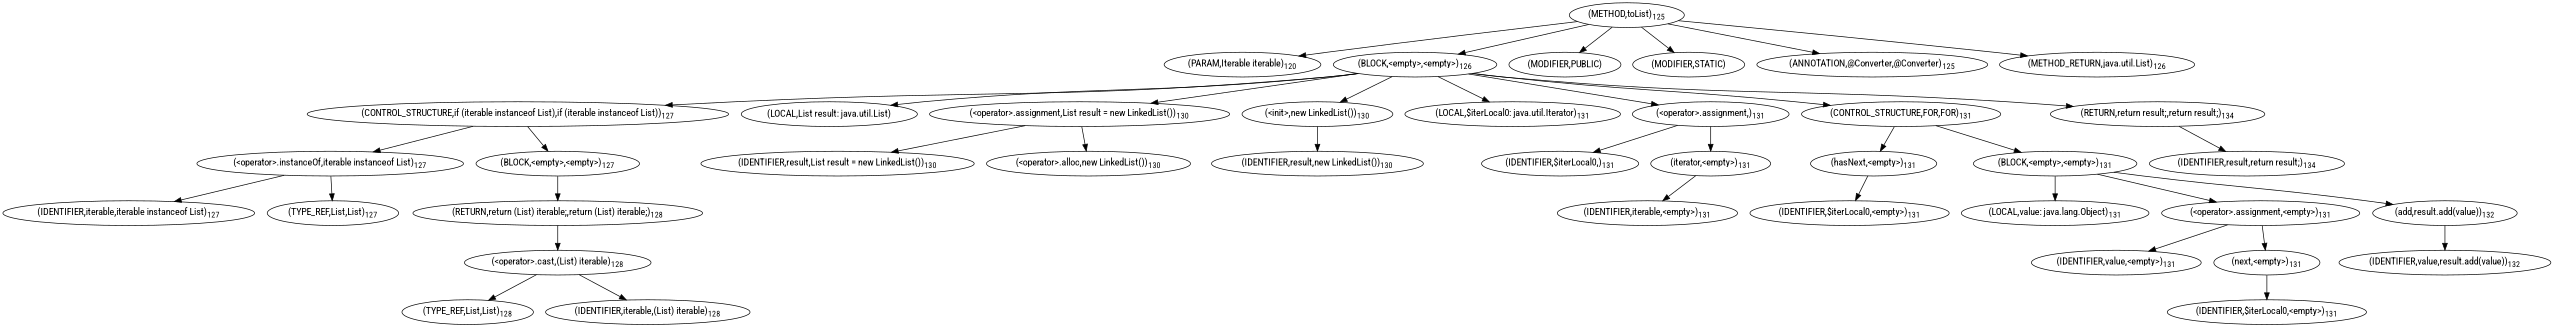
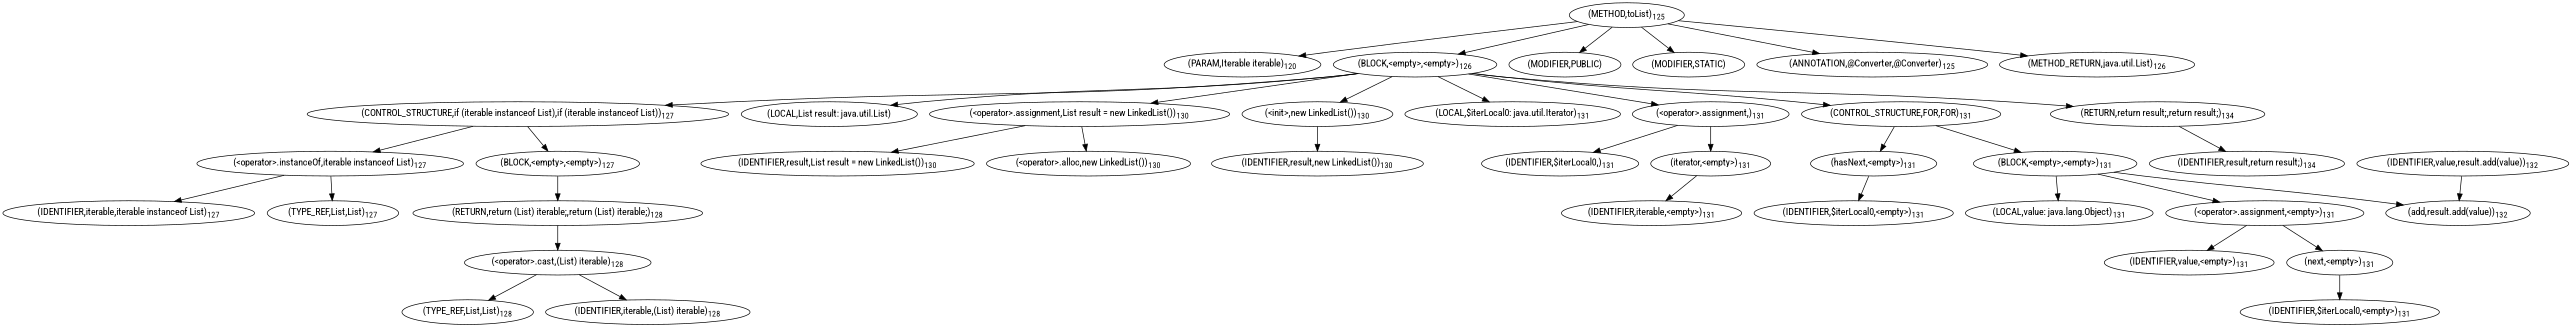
(2445, 235) -> (2461, 185)
